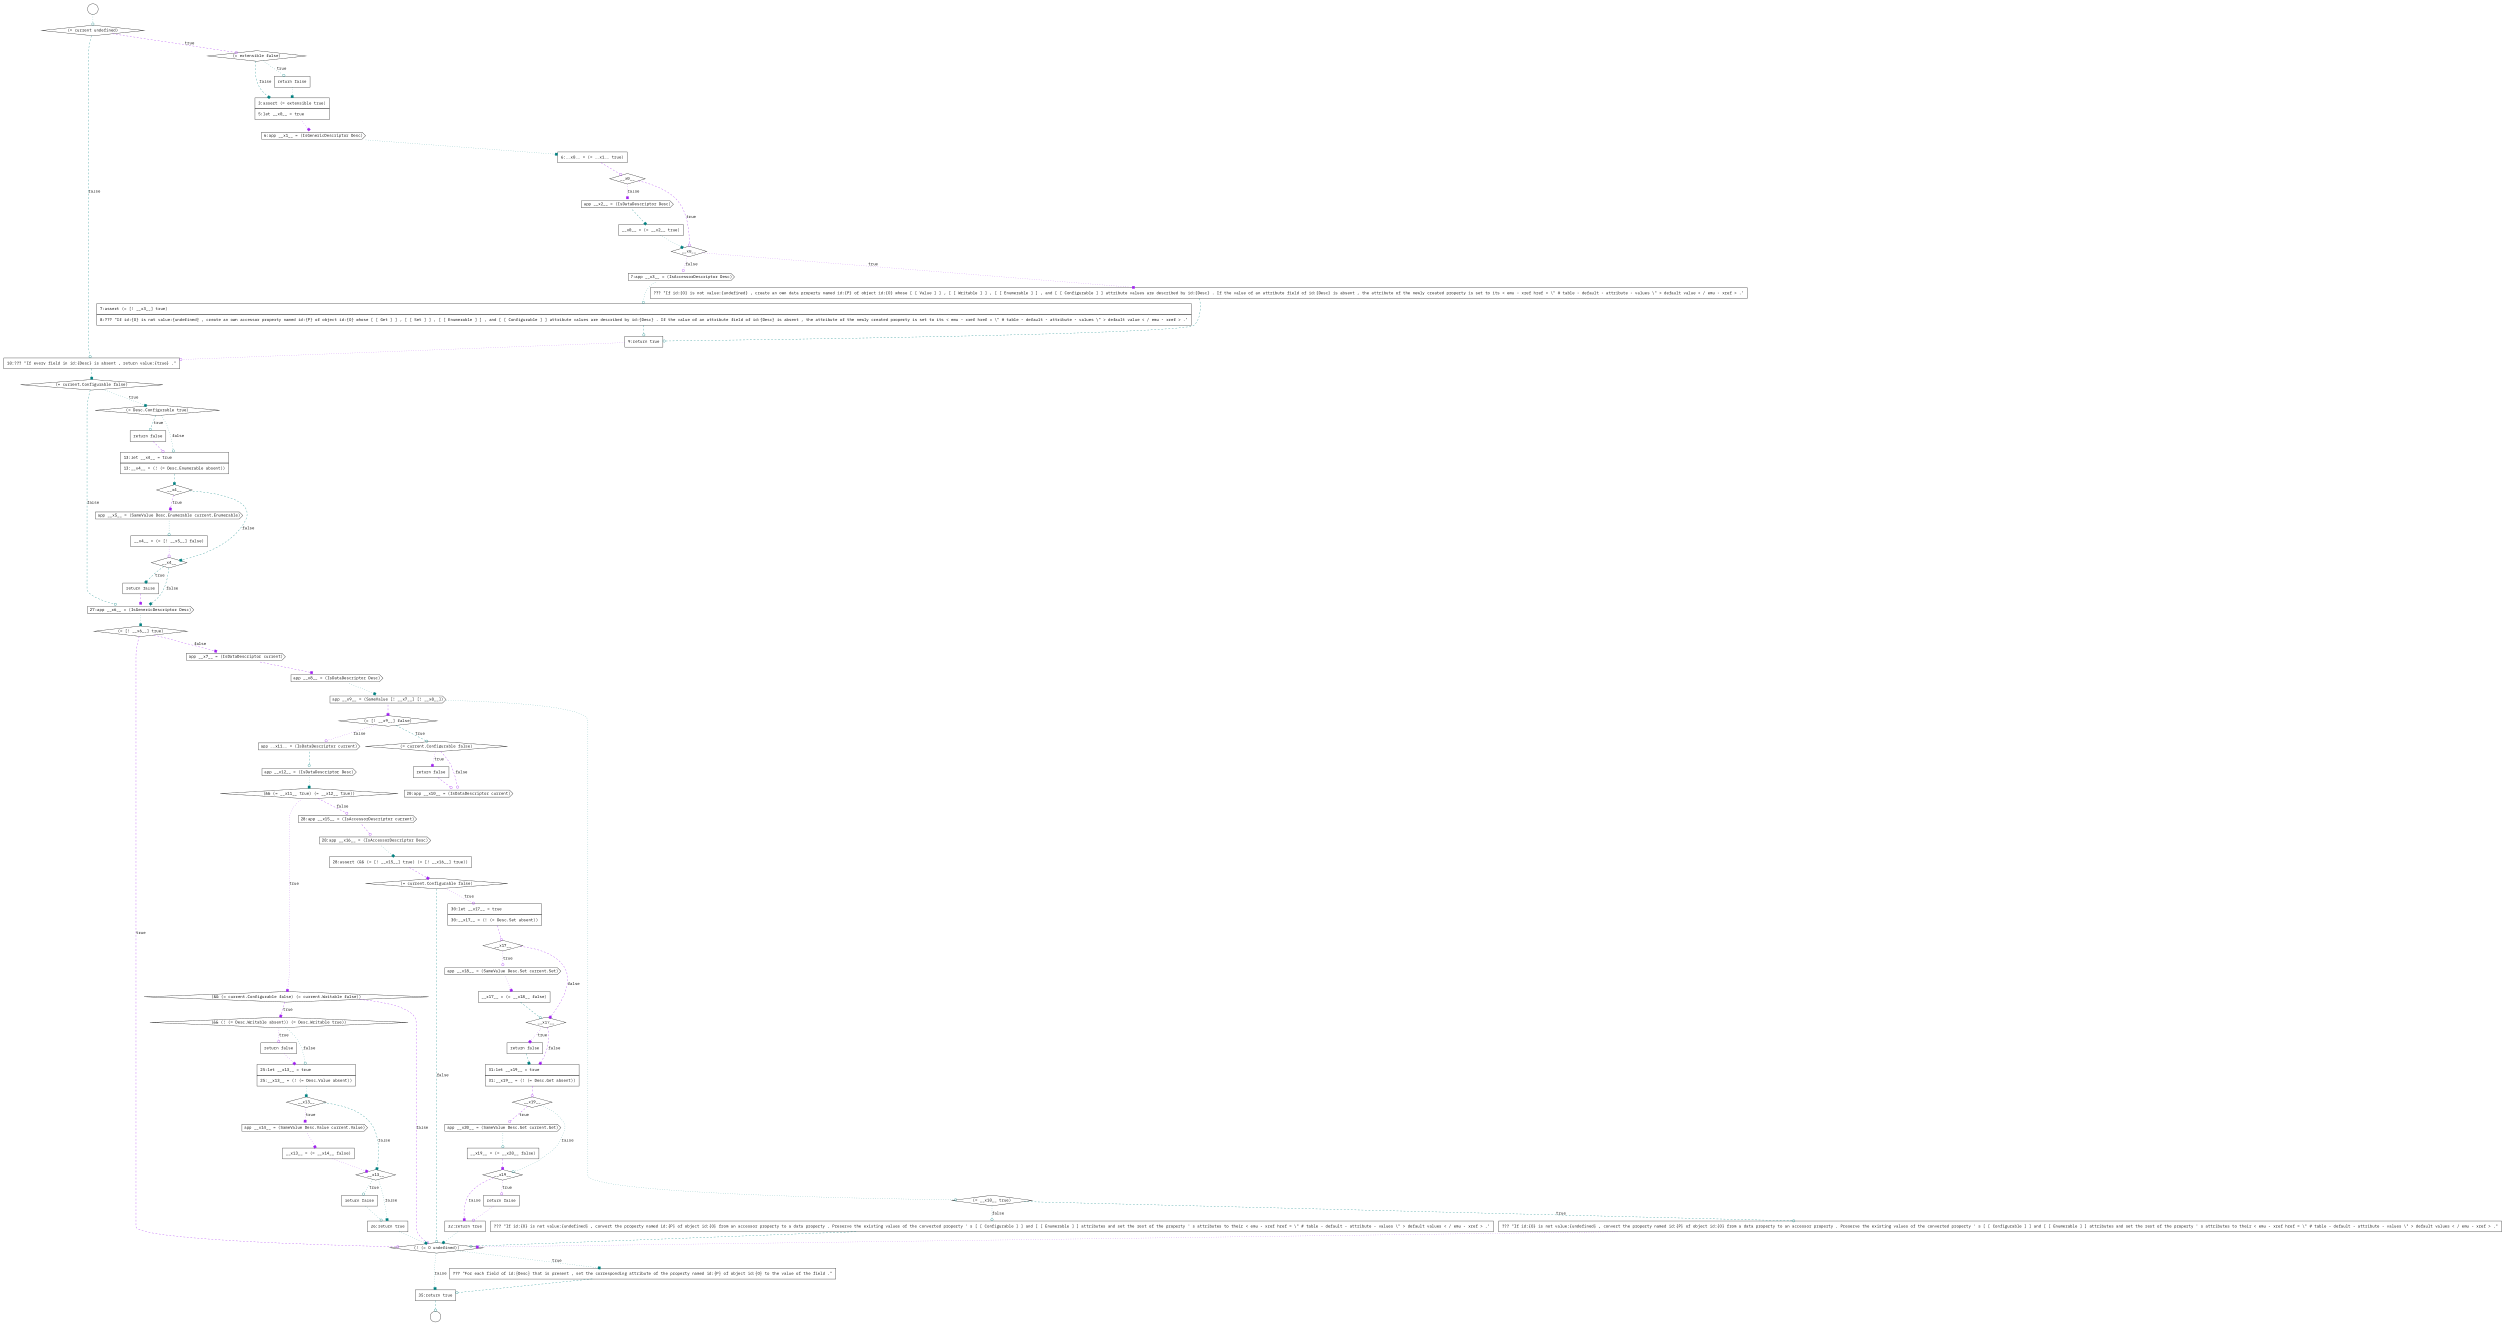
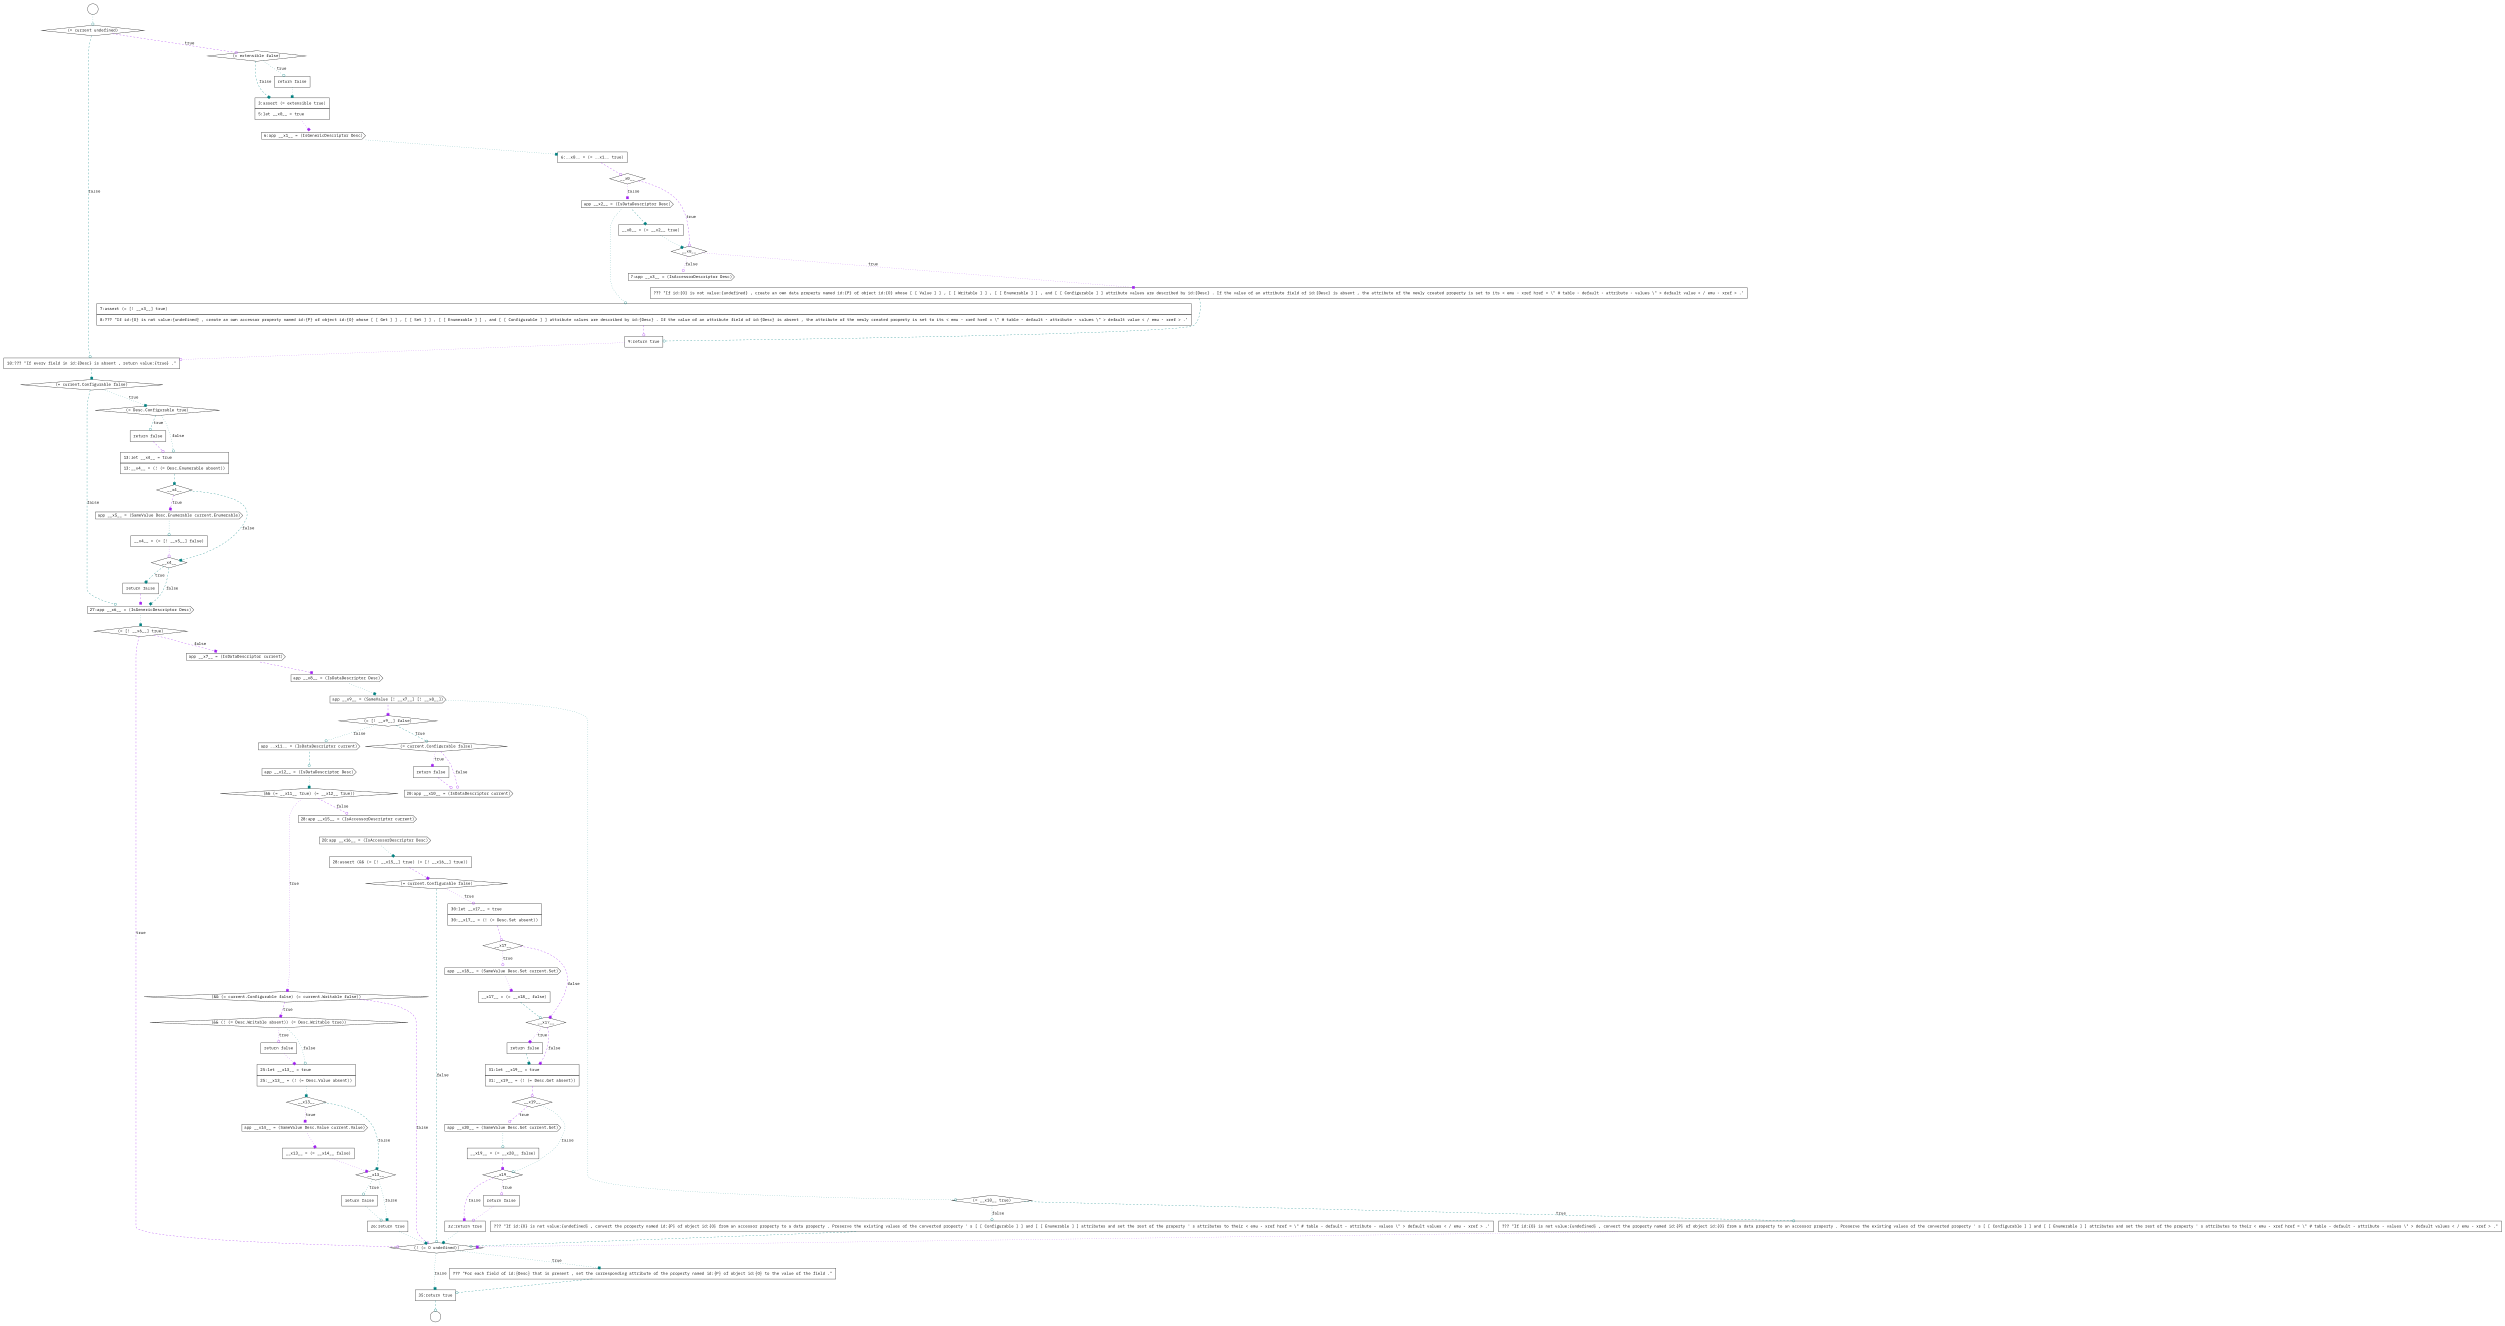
(647, 290) -> (610, 257)
(644, 329) -> (644, 329)
(352, 733) -> (352, 733)
(366, 829) -> none
